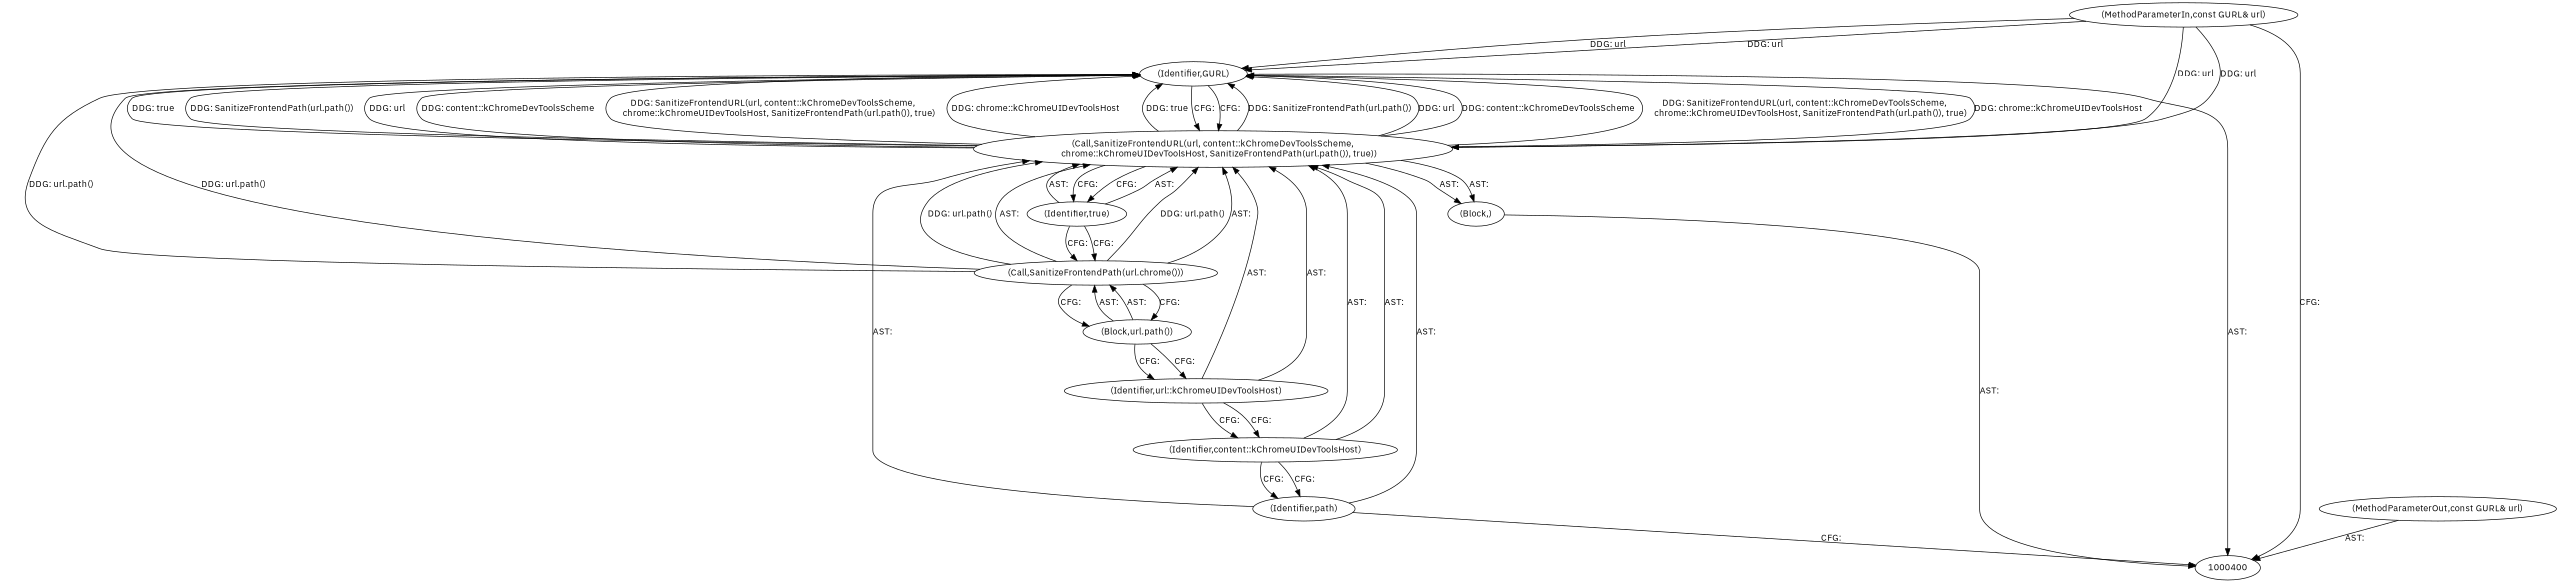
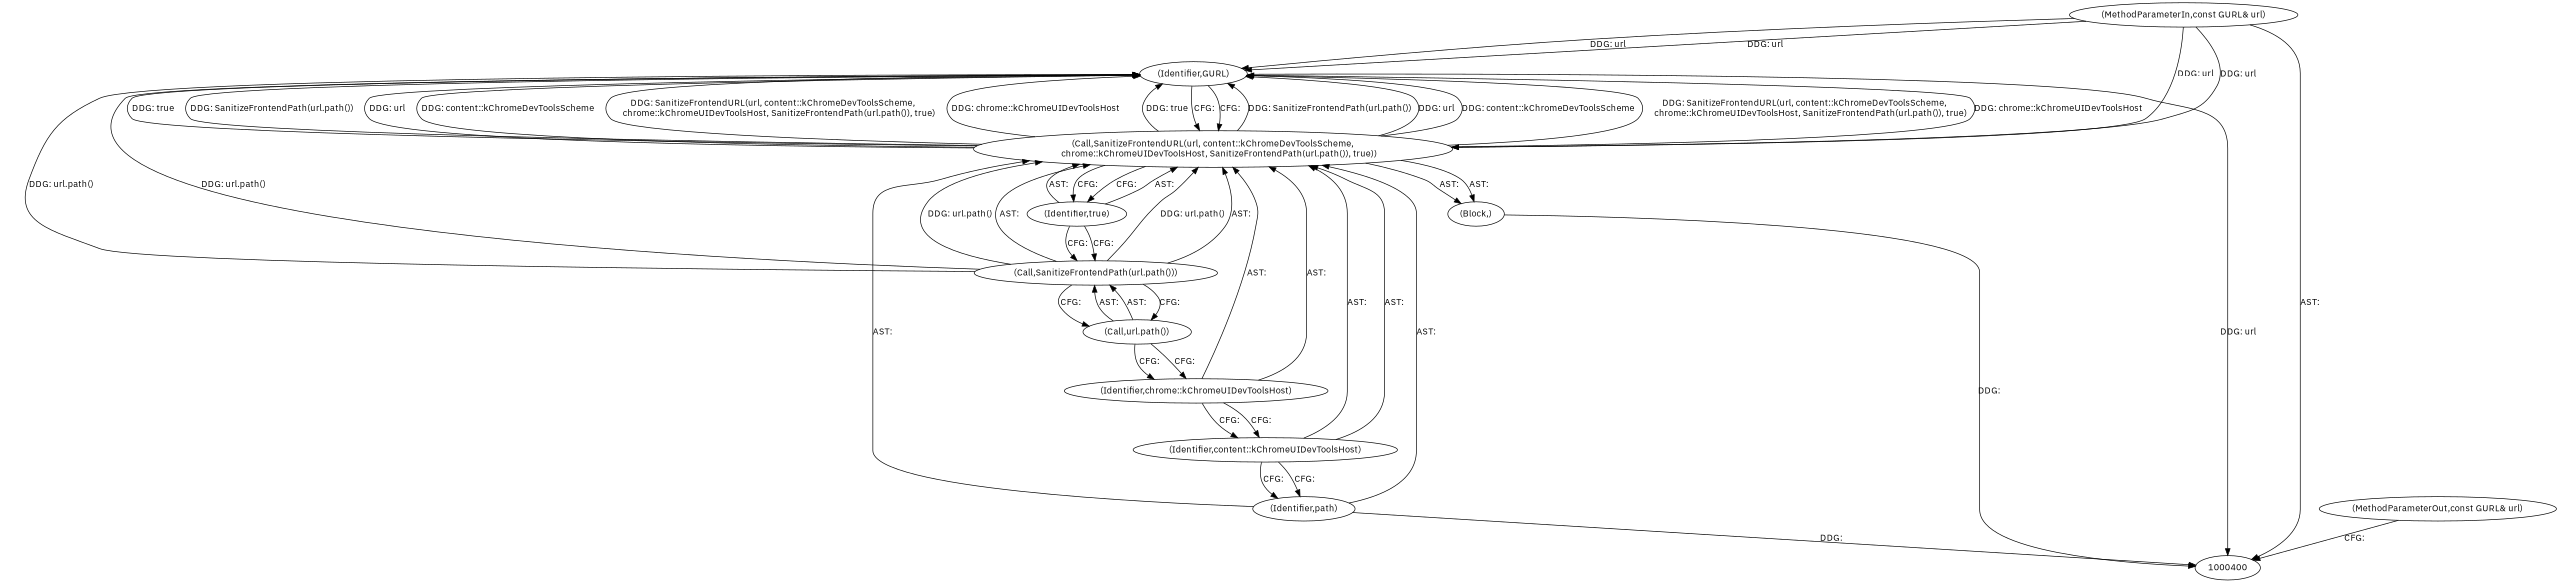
(1096, 273) -> (1096, 273)
(2311, 302) -> (2311, 302)
(1137, 332) -> (1137, 332)
(2239, 332) -> (2239, 332)
(1196, 391) -> (1196, 391)
(1990, 391) -> (1990, 391)
(1833, 538) -> (1833, 538)
(2356, 538) -> (2356, 538)
